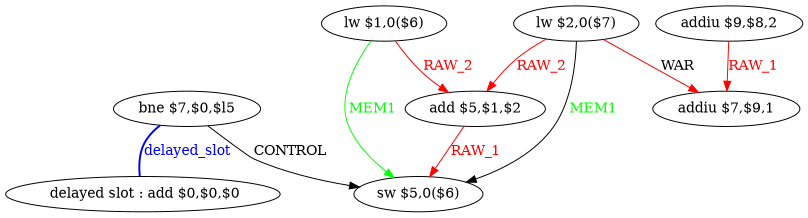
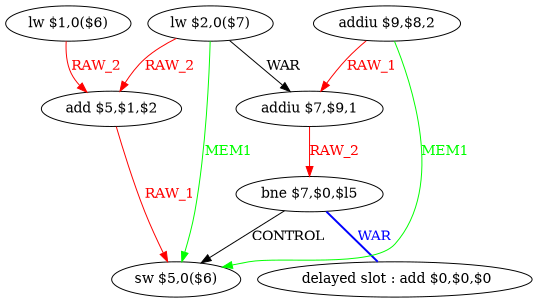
(647, 64) -> (256, 63)
(345, 111) -> (408, 225)
(552, 129) -> (204, 147)
none -> (310, 147)
(188, 151) -> (374, 237)
